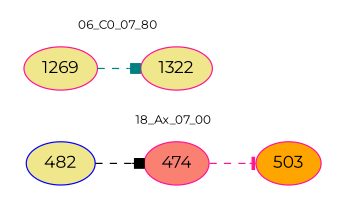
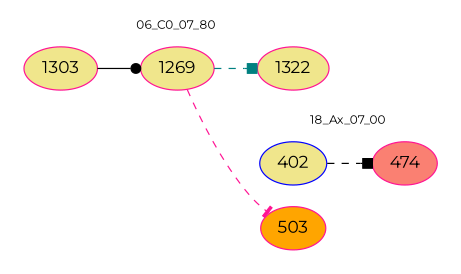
none -> (61, 68)
(61, 163) -> (293, 163)
(229, 163) -> (220, 153)
